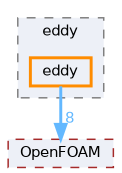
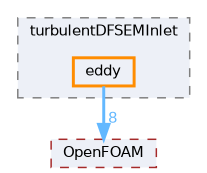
(61, 32) -> (104, 32)
